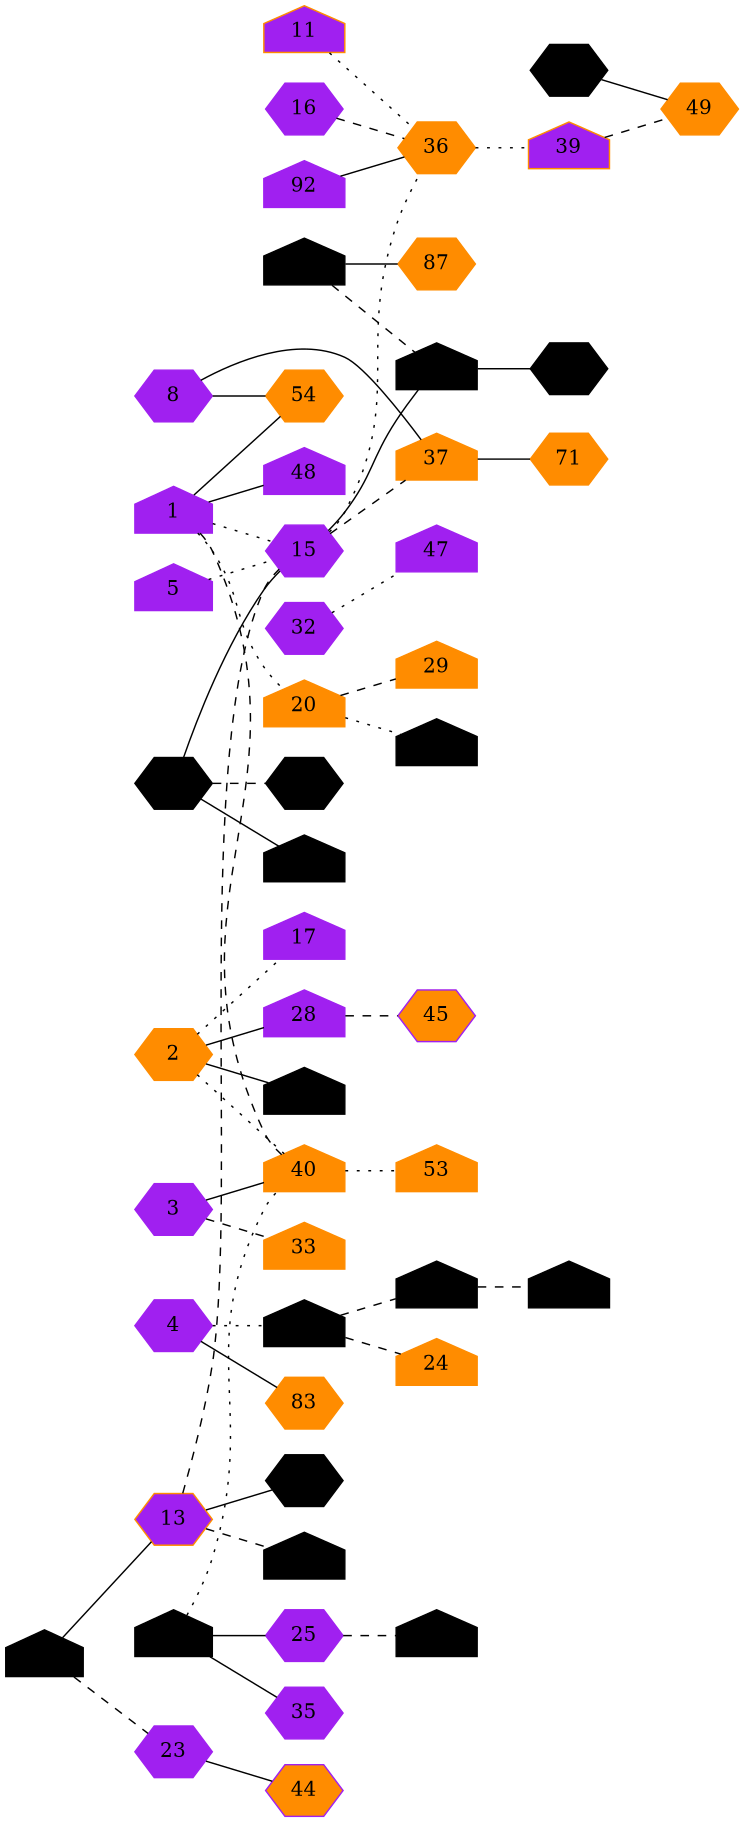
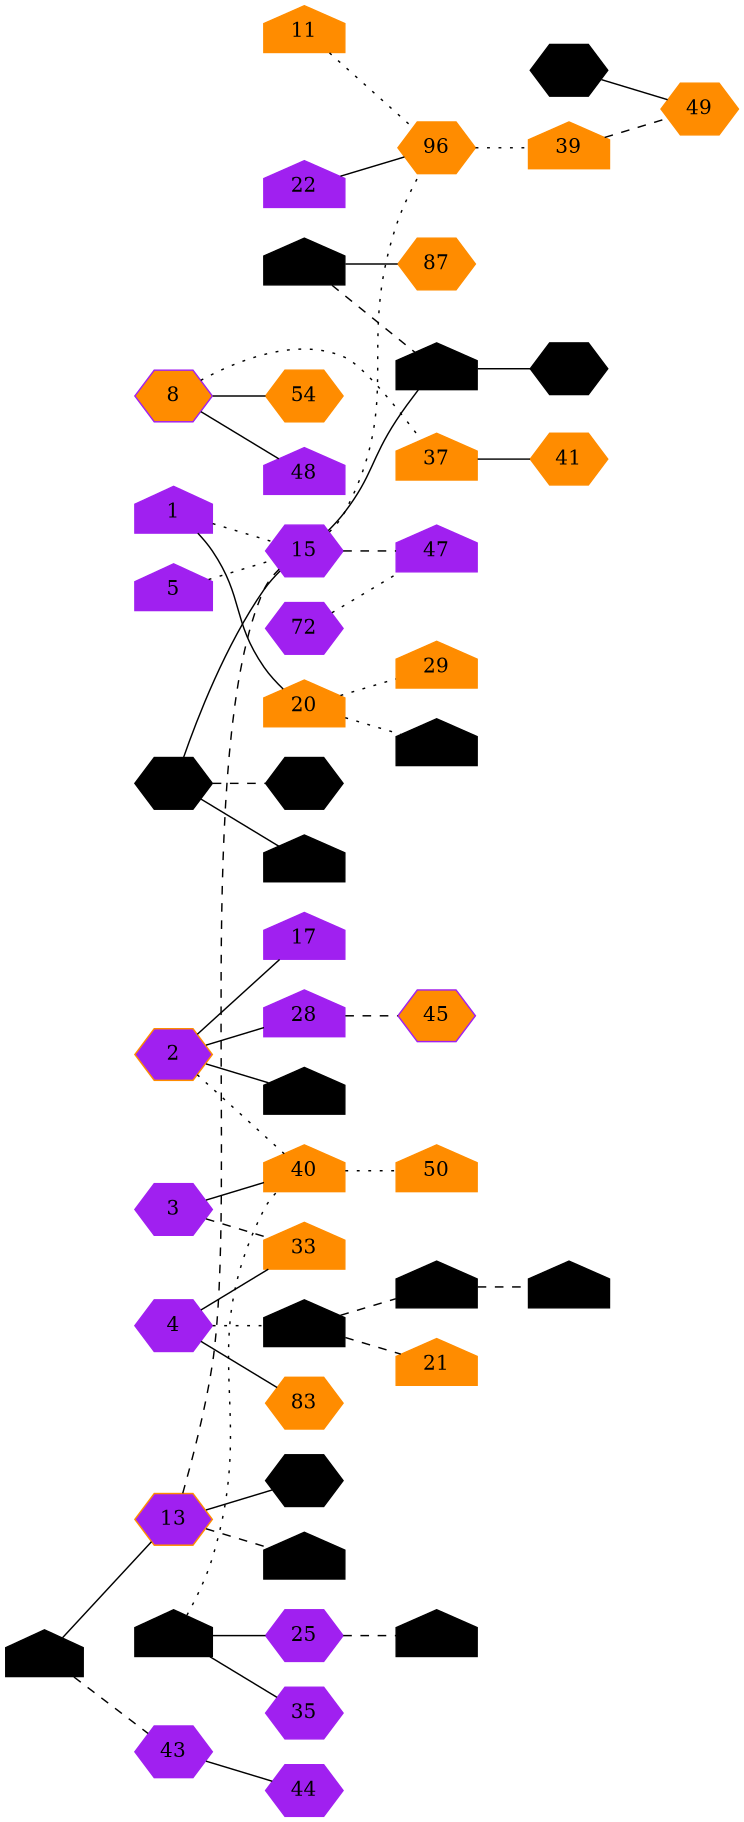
(304, 32) -> (304, 32)
(304, 109) -> none
(437, 148) -> (437, 148)
(569, 148) -> (569, 148)
(304, 187) -> (304, 187)
(327, 352) -> (327, 352)
(174, 396) -> (174, 396)
(237, 456) -> none
(569, 459) -> (569, 459)
(236, 494) -> (240, 435)
(368, 507) -> (370, 551)
(304, 628) -> (304, 628)
(256, 654) -> (239, 612)
(368, 687) -> (368, 687)
(237, 845) -> none
(238, 997) -> (238, 997)
(174, 1055) -> (174, 1055)
(437, 1171) -> (437, 1171)
none -> (246, 1282)
(437, 1364) -> (437, 1364)
(174, 1752) -> (174, 1752)
(304, 1791) -> (304, 1791)
